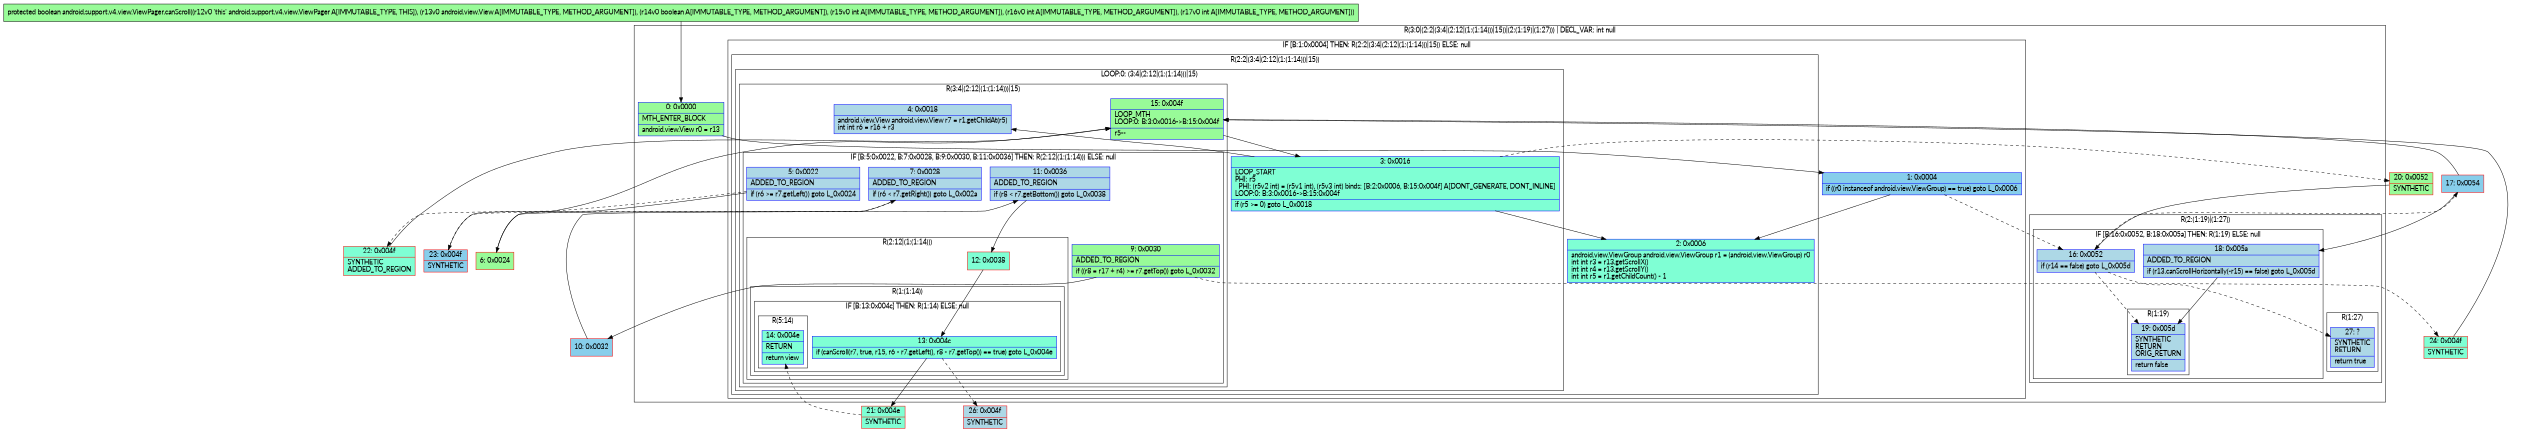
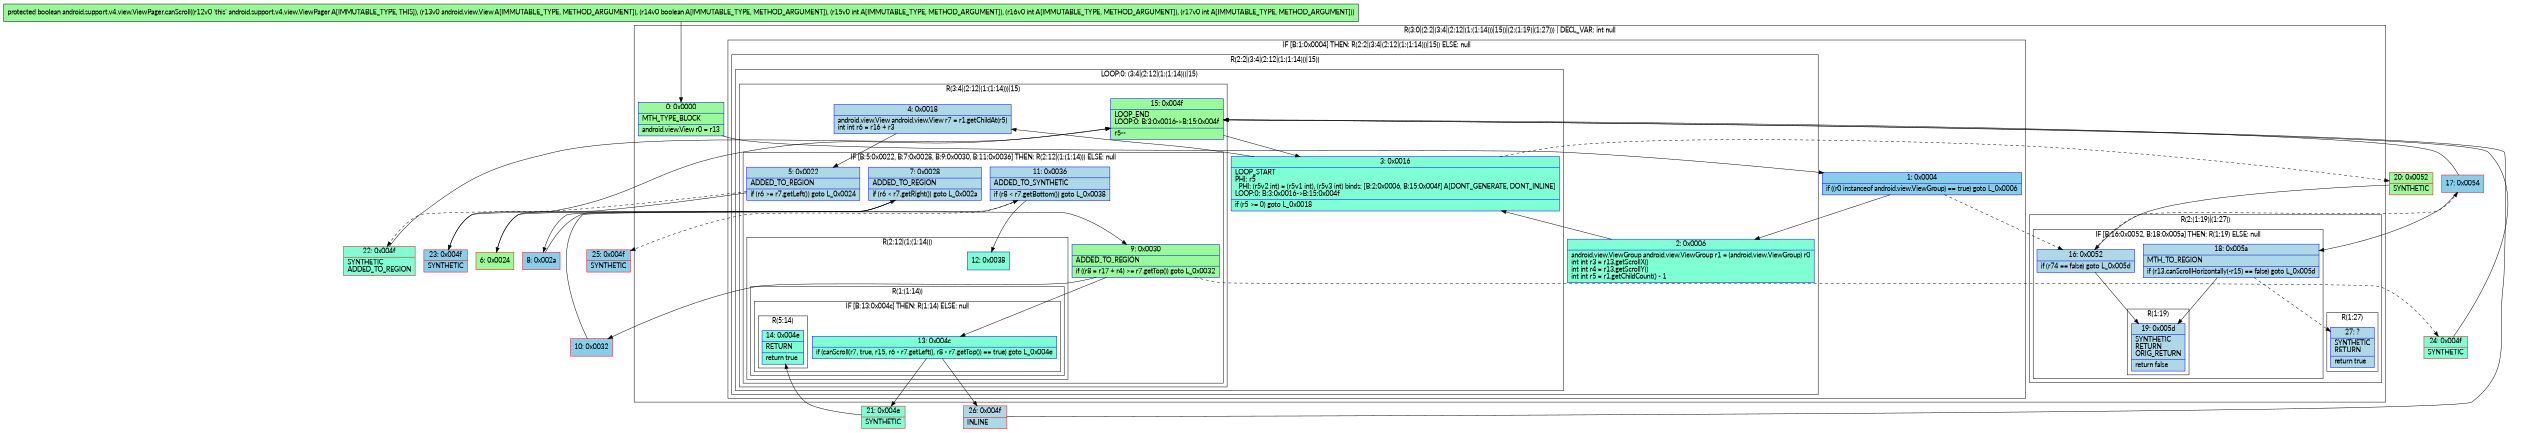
(1132, 115) -> (1132, 115)
(674, 119) -> (671, 119)
none -> (855, 156)
(1026, 183) -> (1031, 183)
(665, 212) -> (665, 212)
(1548, 225) -> (1559, 226)
(2179, 260) -> (2175, 260)
none -> (541, 261)
none -> (609, 261)
(988, 261) -> (988, 261)
(2086, 266) -> (2086, 266)
(2219, 294) -> (2290, 303)
(2115, 296) -> (2115, 296)
(965, 298) -> (1036, 306)
(782, 358) -> (782, 358)
none -> (2495, 375)
(958, 380) -> (958, 380)
(814, 406) -> (814, 406)
(985, 423) -> (978, 423)
